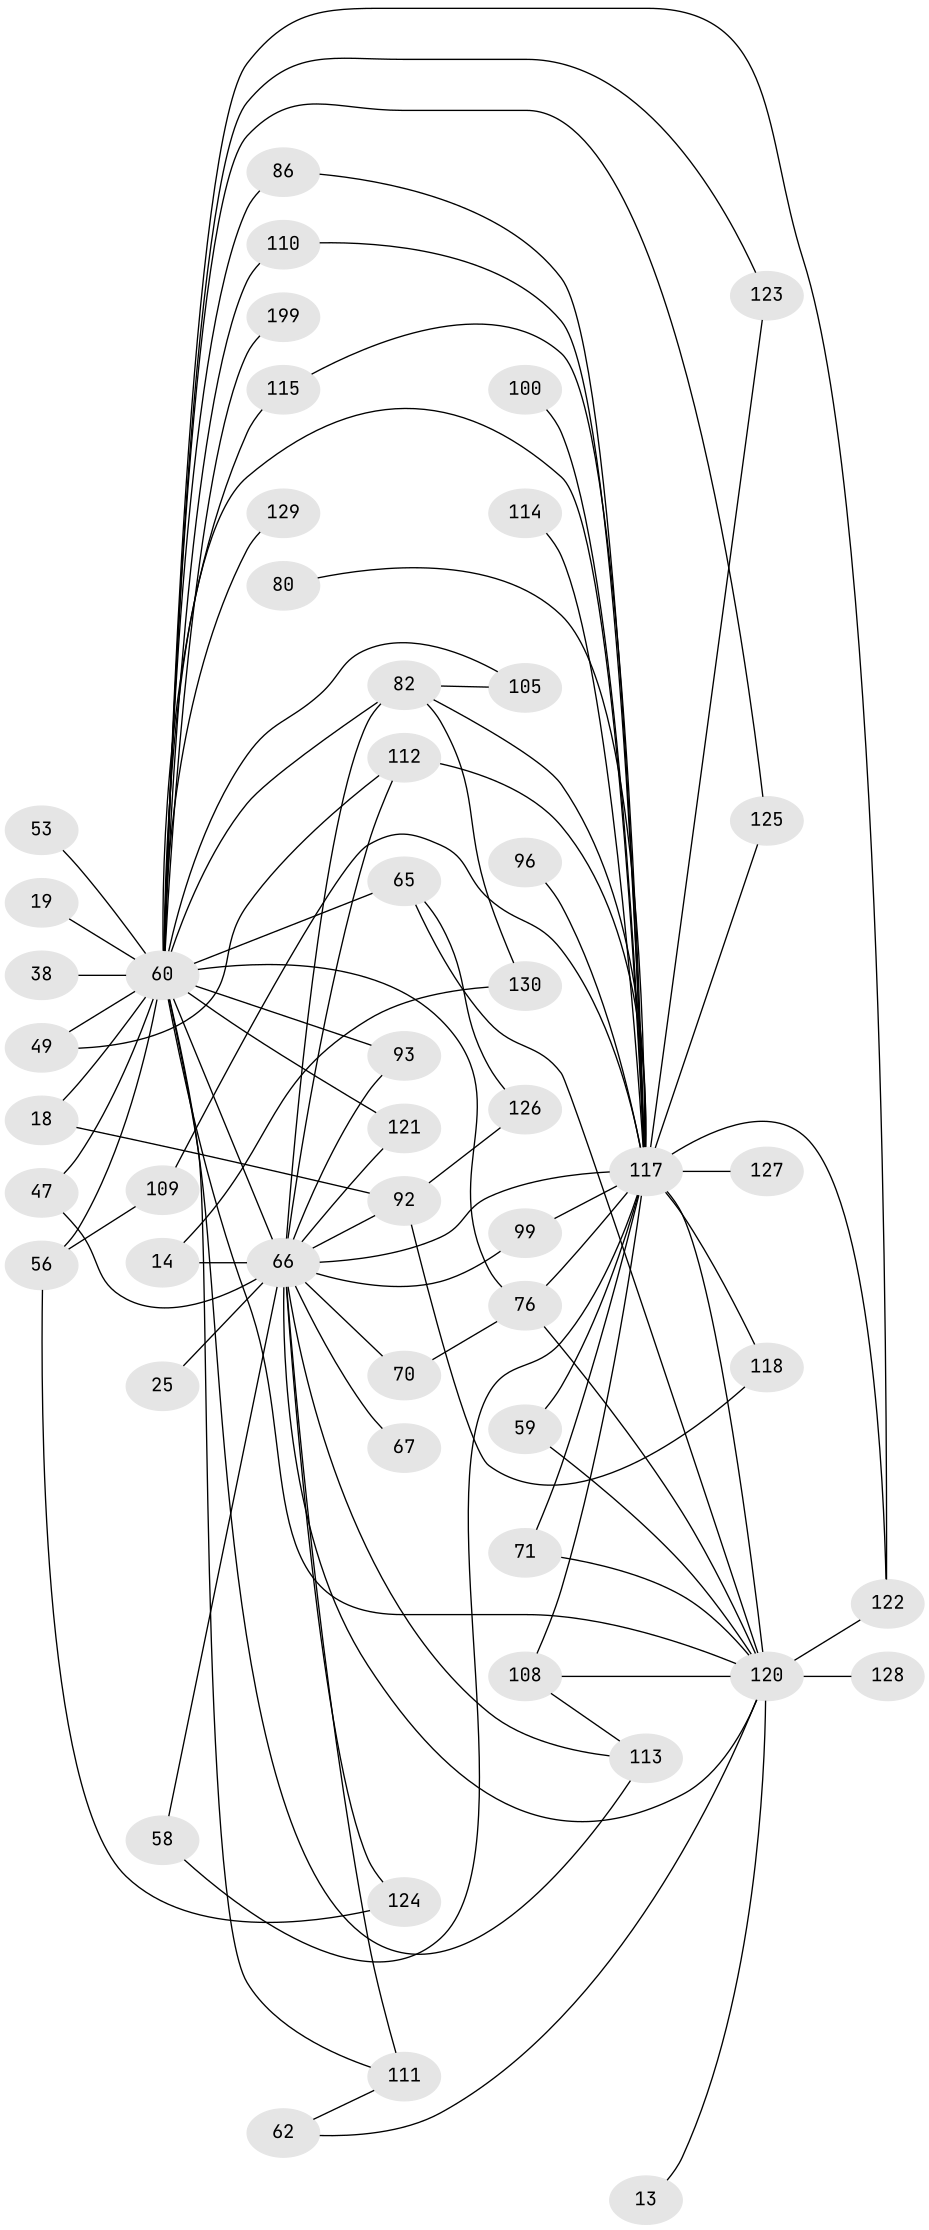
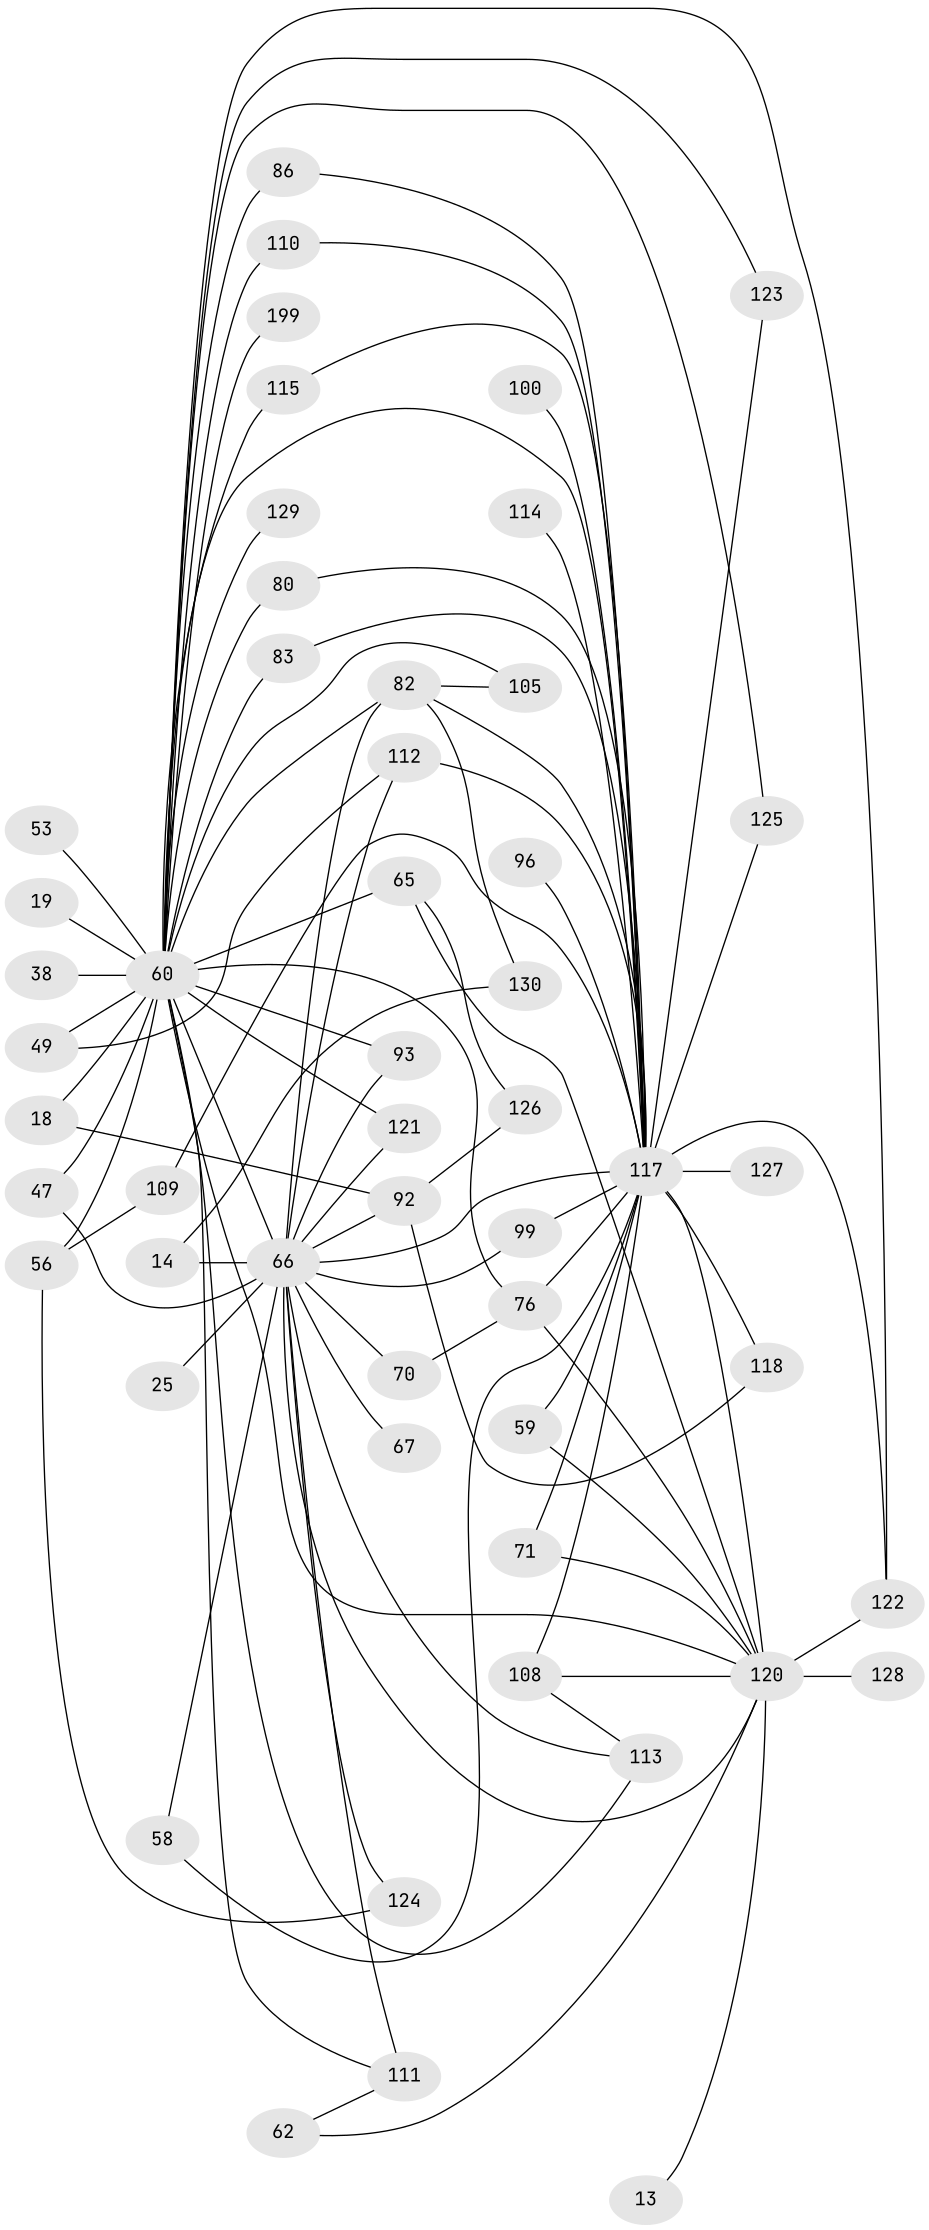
none -> (283, 658)
none -> (193, 772)
